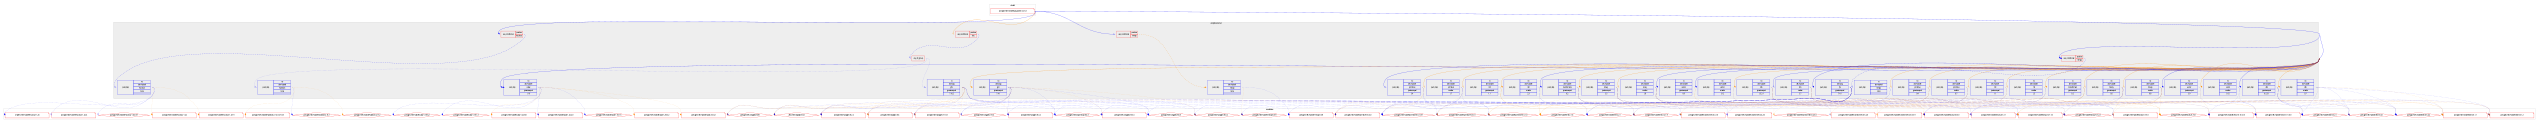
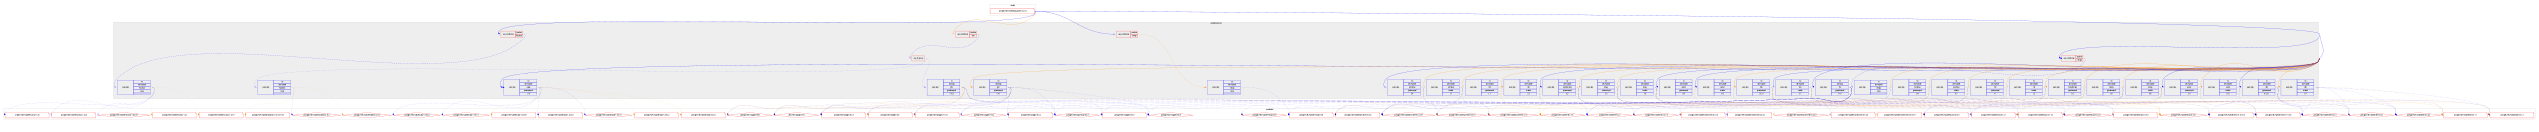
(1218, 115) -> none
